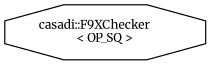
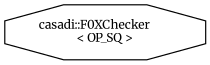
(105, 32) -> (105, 32)
